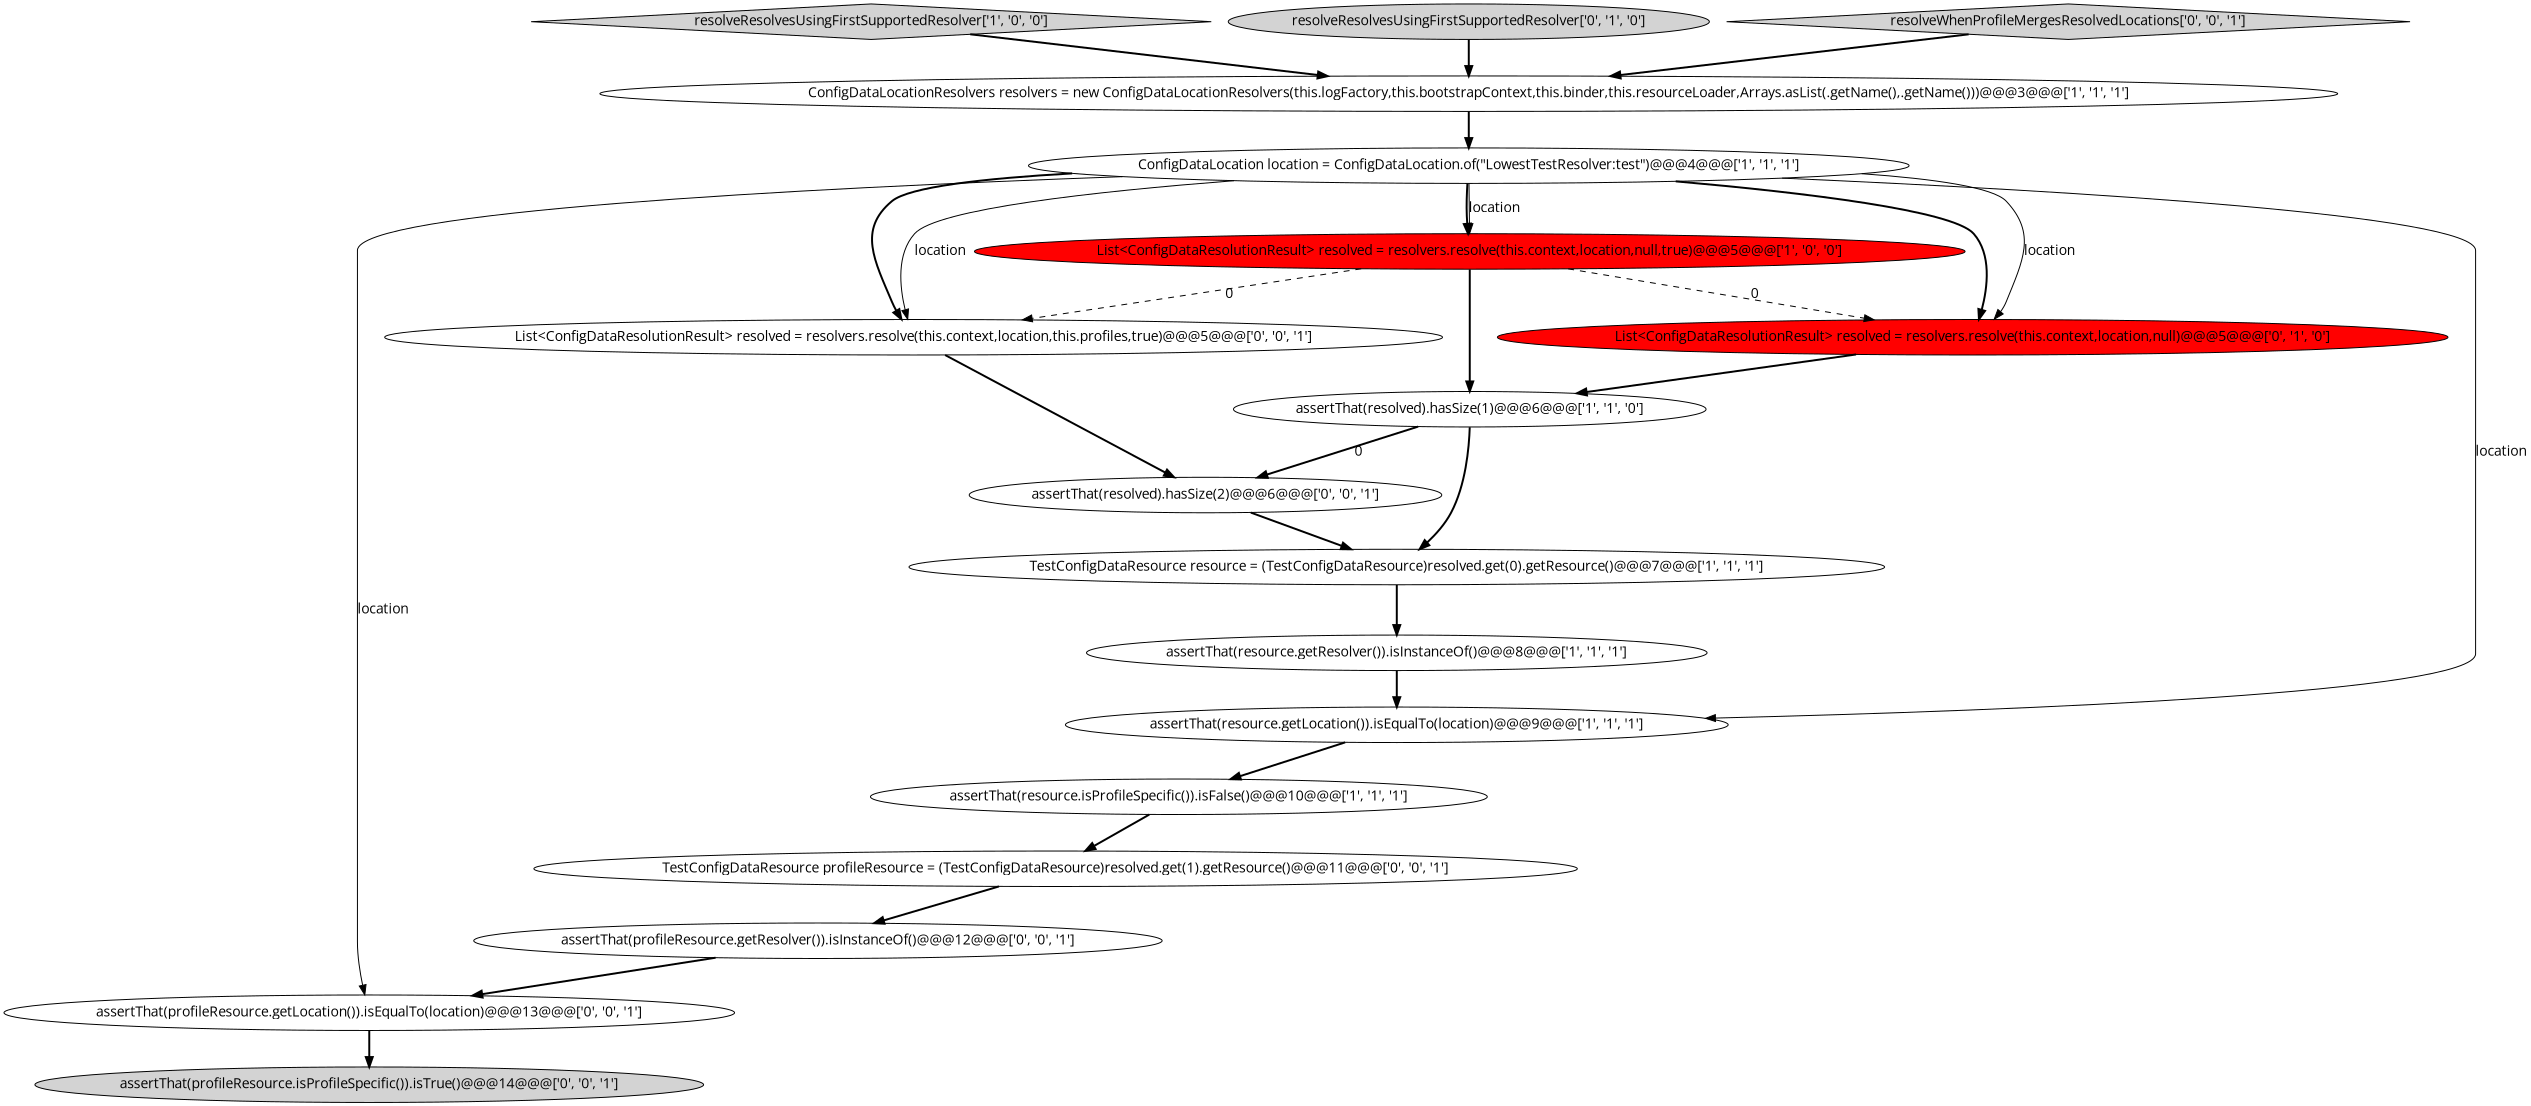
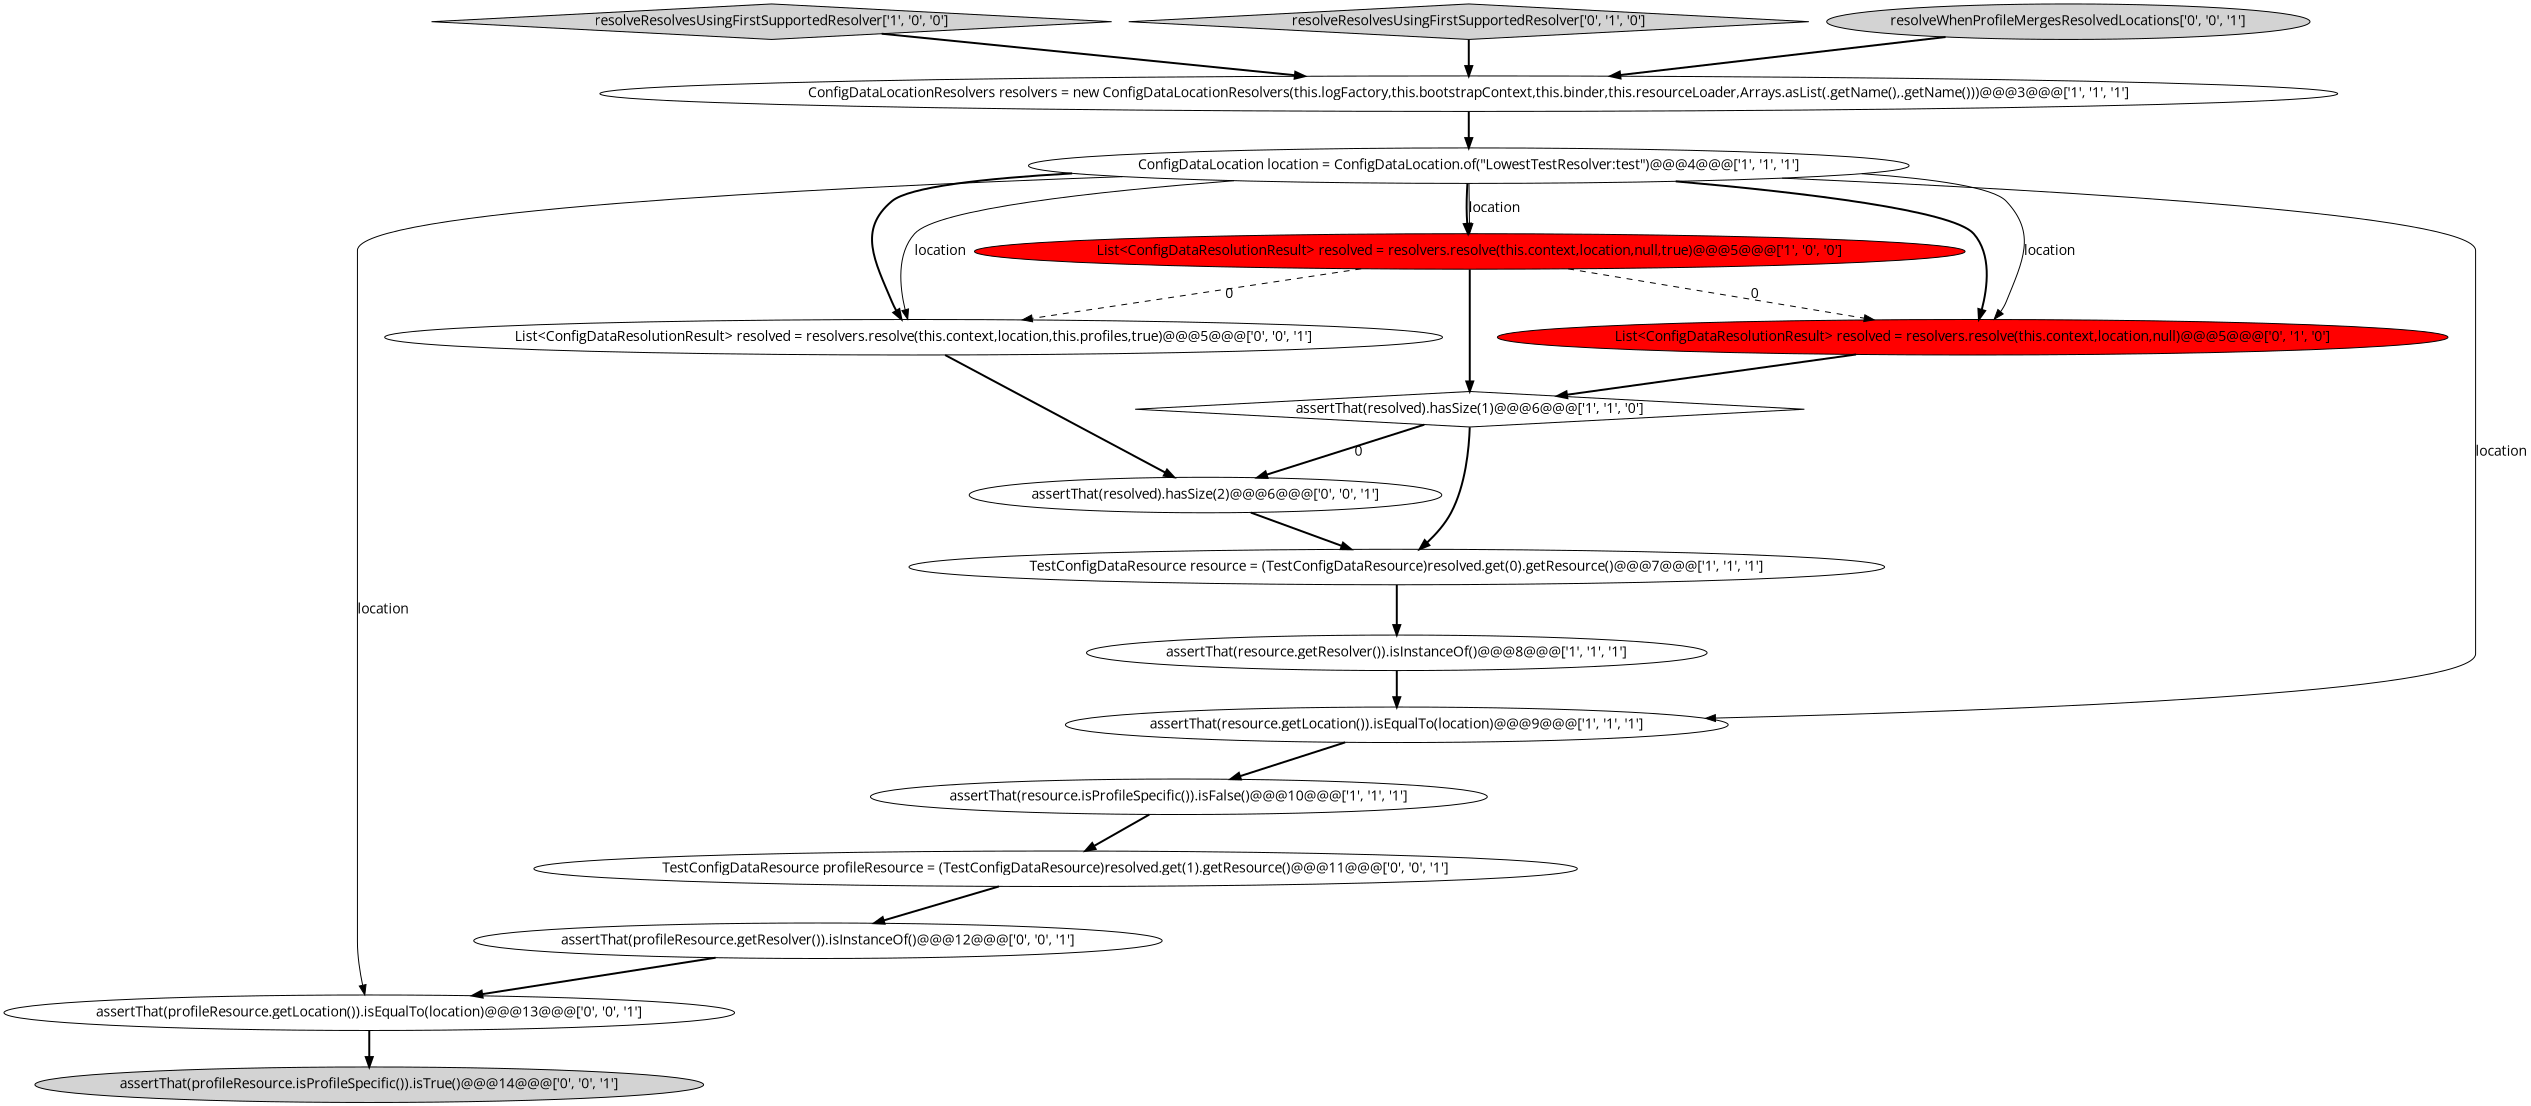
(1469, 22) -> (1469, 22)
(2068, 22) -> (2068, 22)
(1470, 409) -> (1470, 409)
